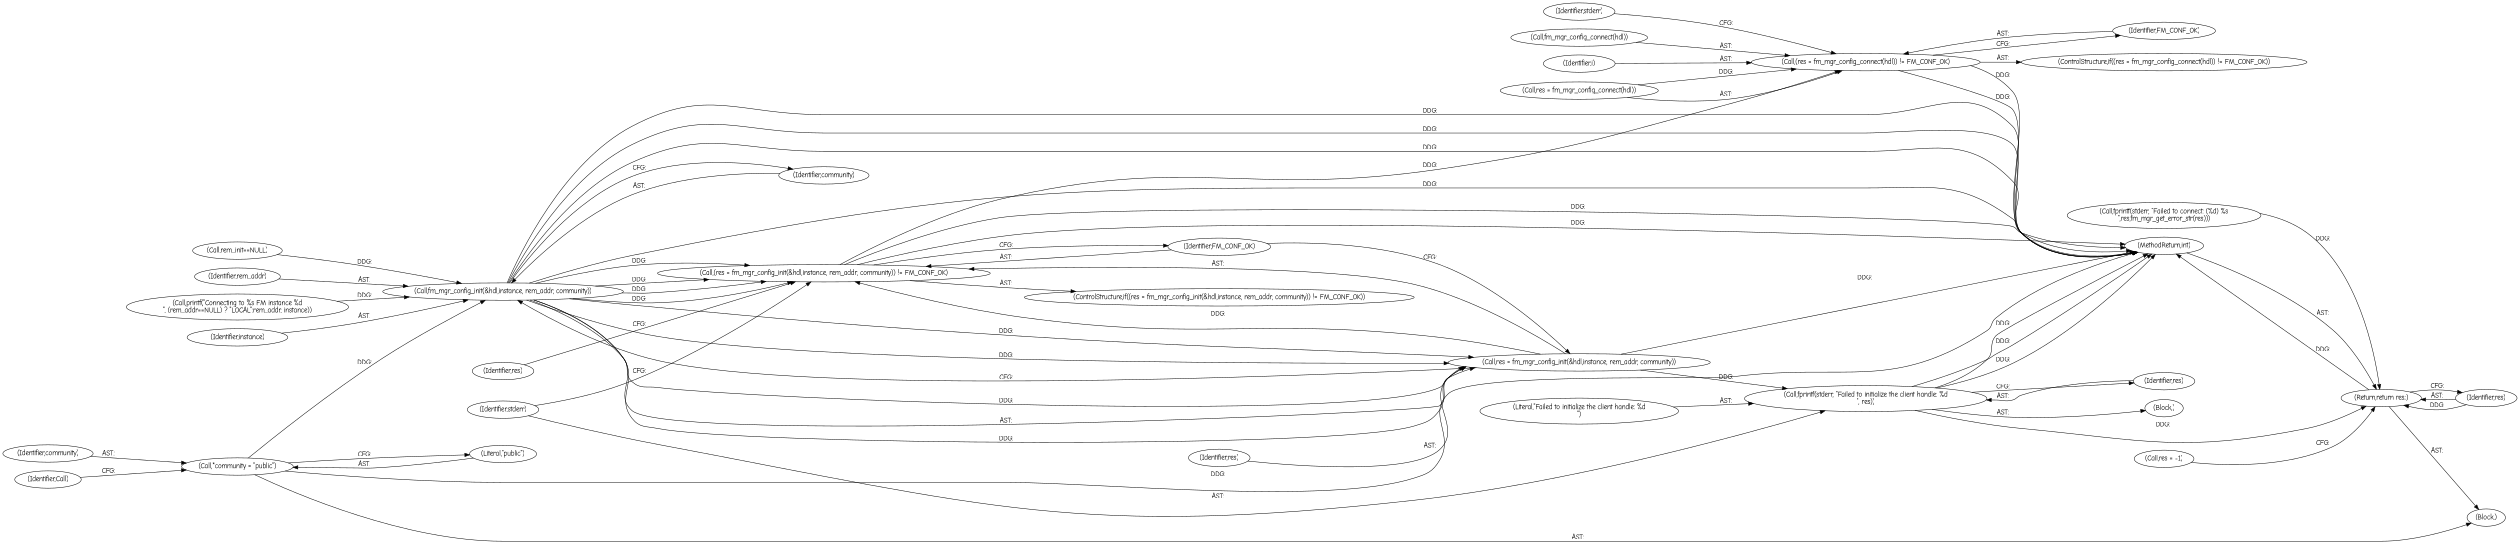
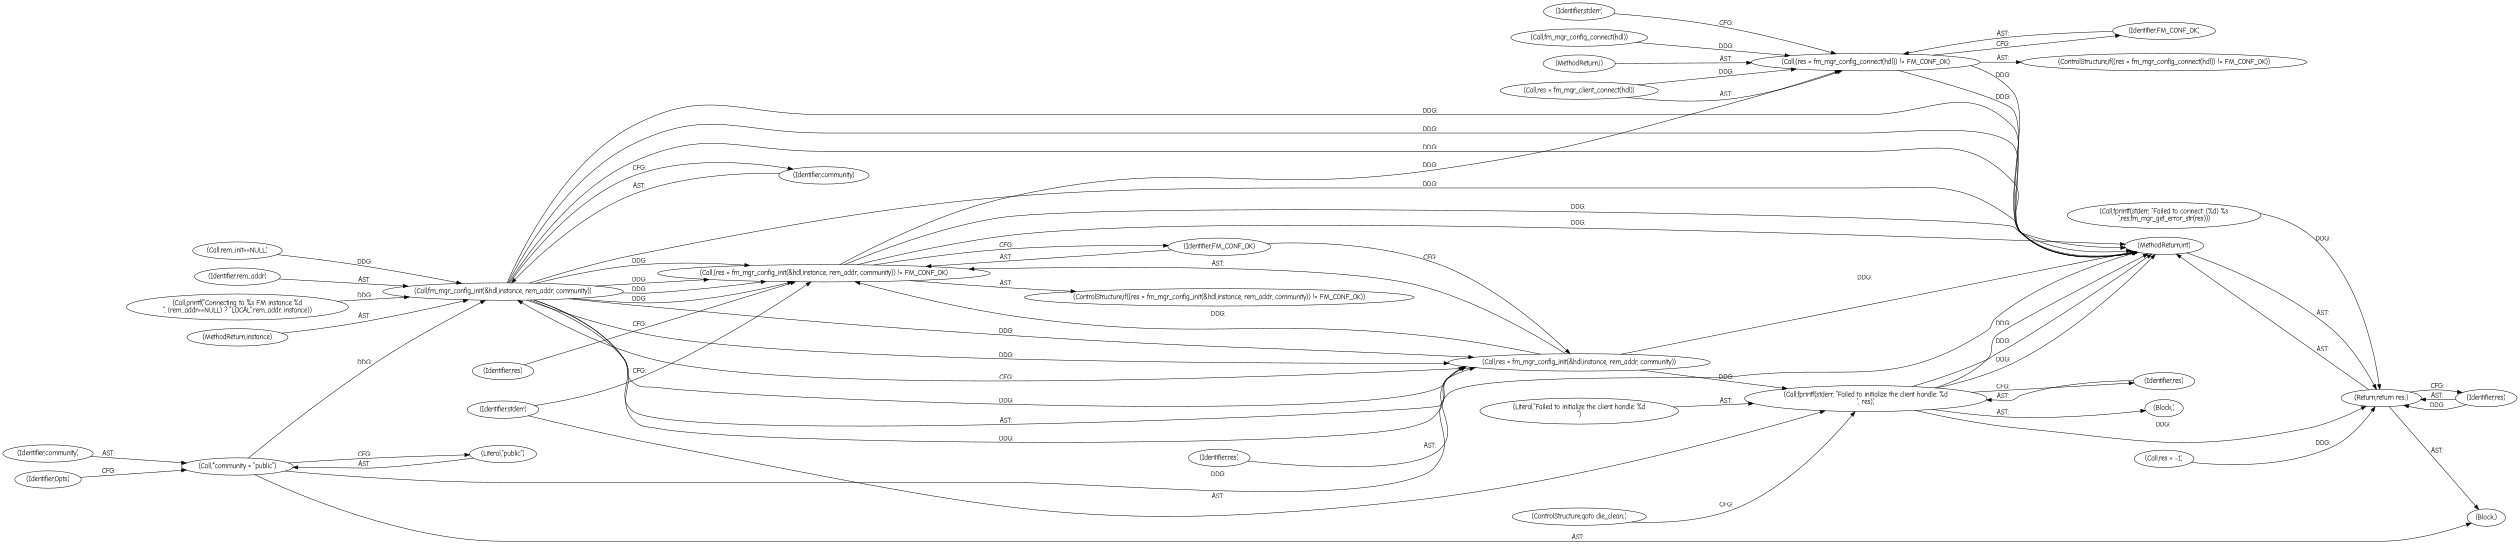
(1727, 47) -> (1727, 47)
(1579, 64) -> (1579, 64)
(1579, 91) -> (1579, 91)
(237, 337) -> (237, 337)
(2324, 350) -> (2324, 350)
(2324, 443) -> (2324, 443)
(48, 480) -> (48, 480)
none -> (1579, 517)
